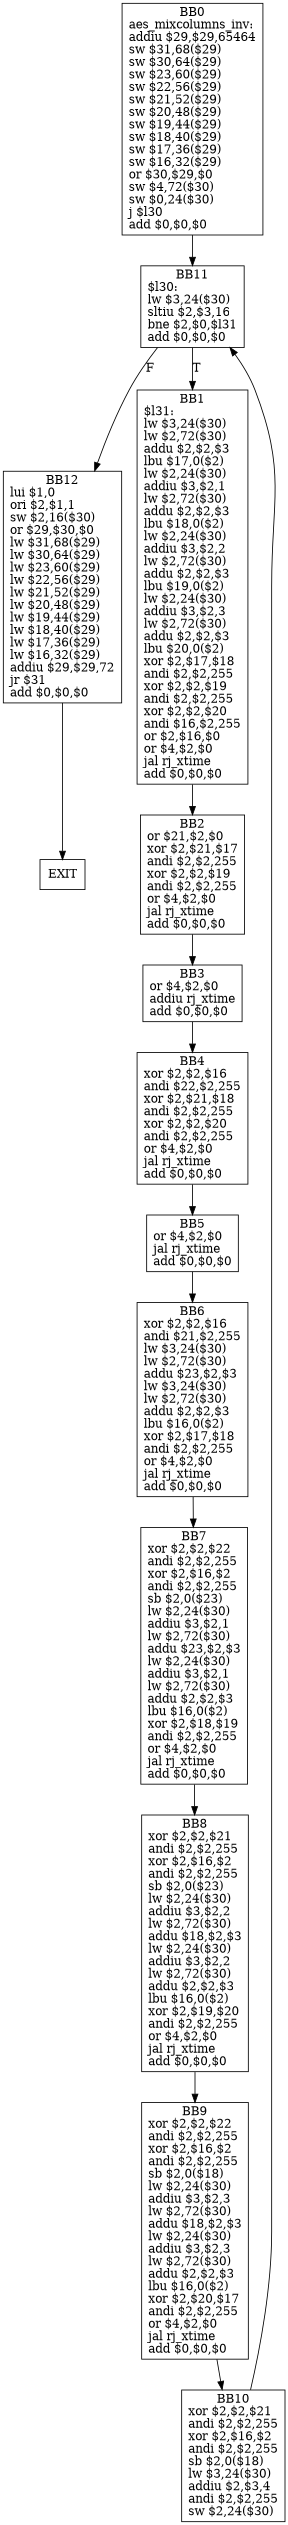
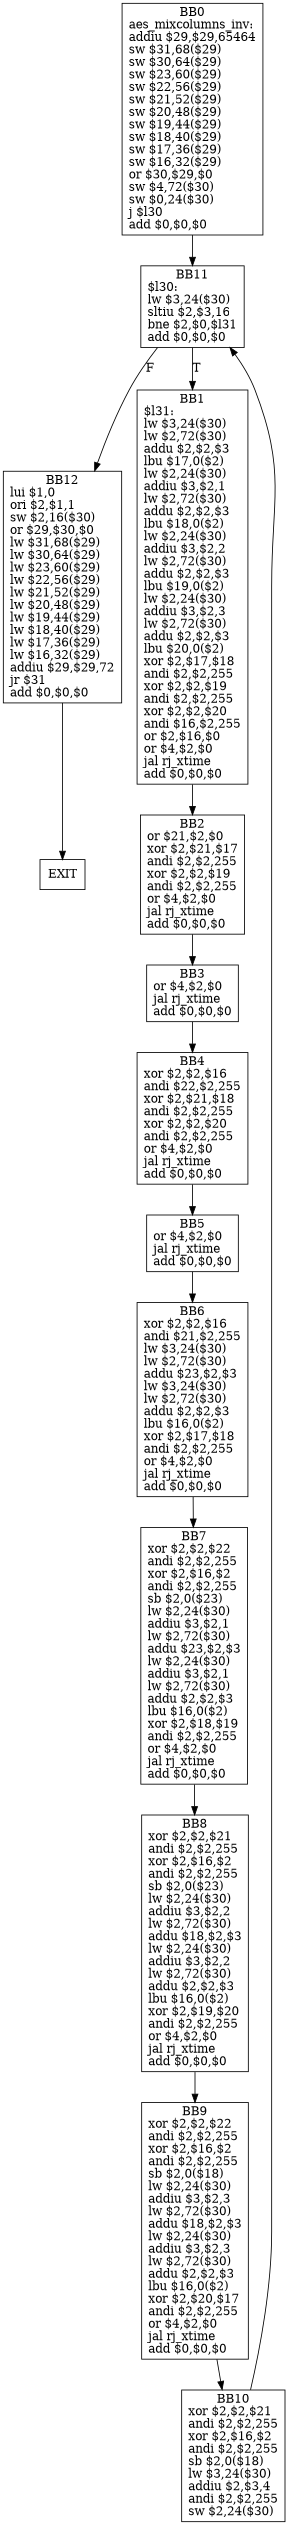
(192, 993) -> (192, 993)
